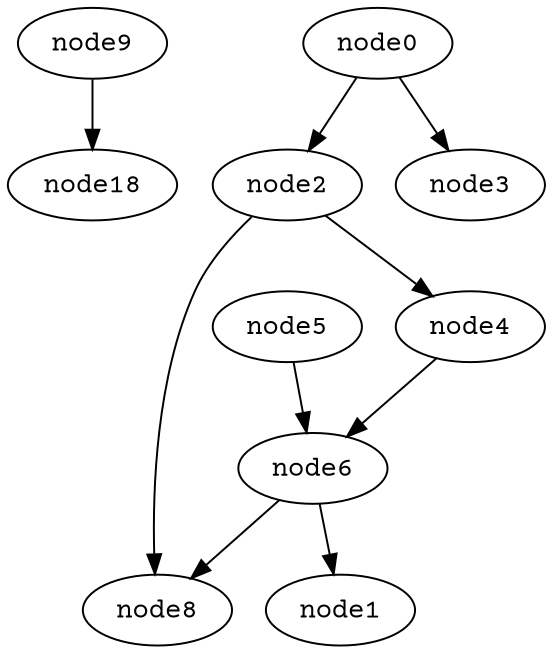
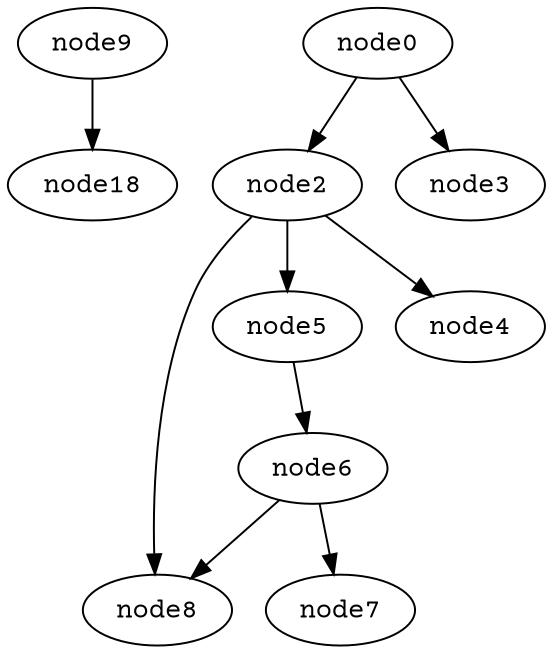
none -> (287, 246)
(399, 391) -> none
(340, 610) -> (340, 610)
